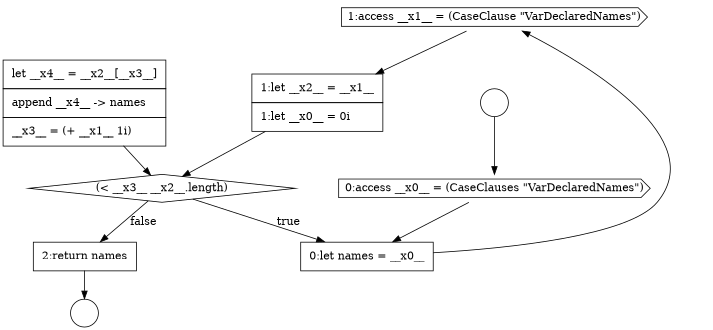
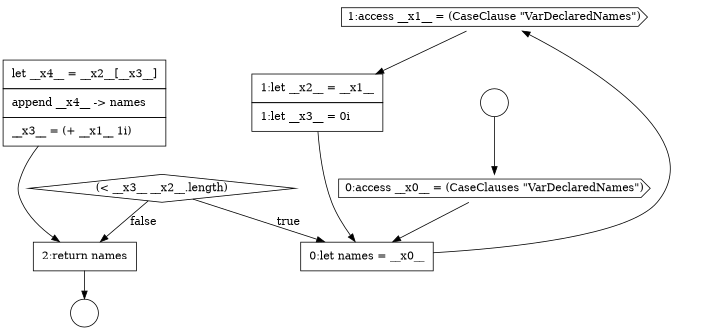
(305, 117) -> (305, 117)
(227, 152) -> (326, 186)
(134, 158) -> (19, 195)
